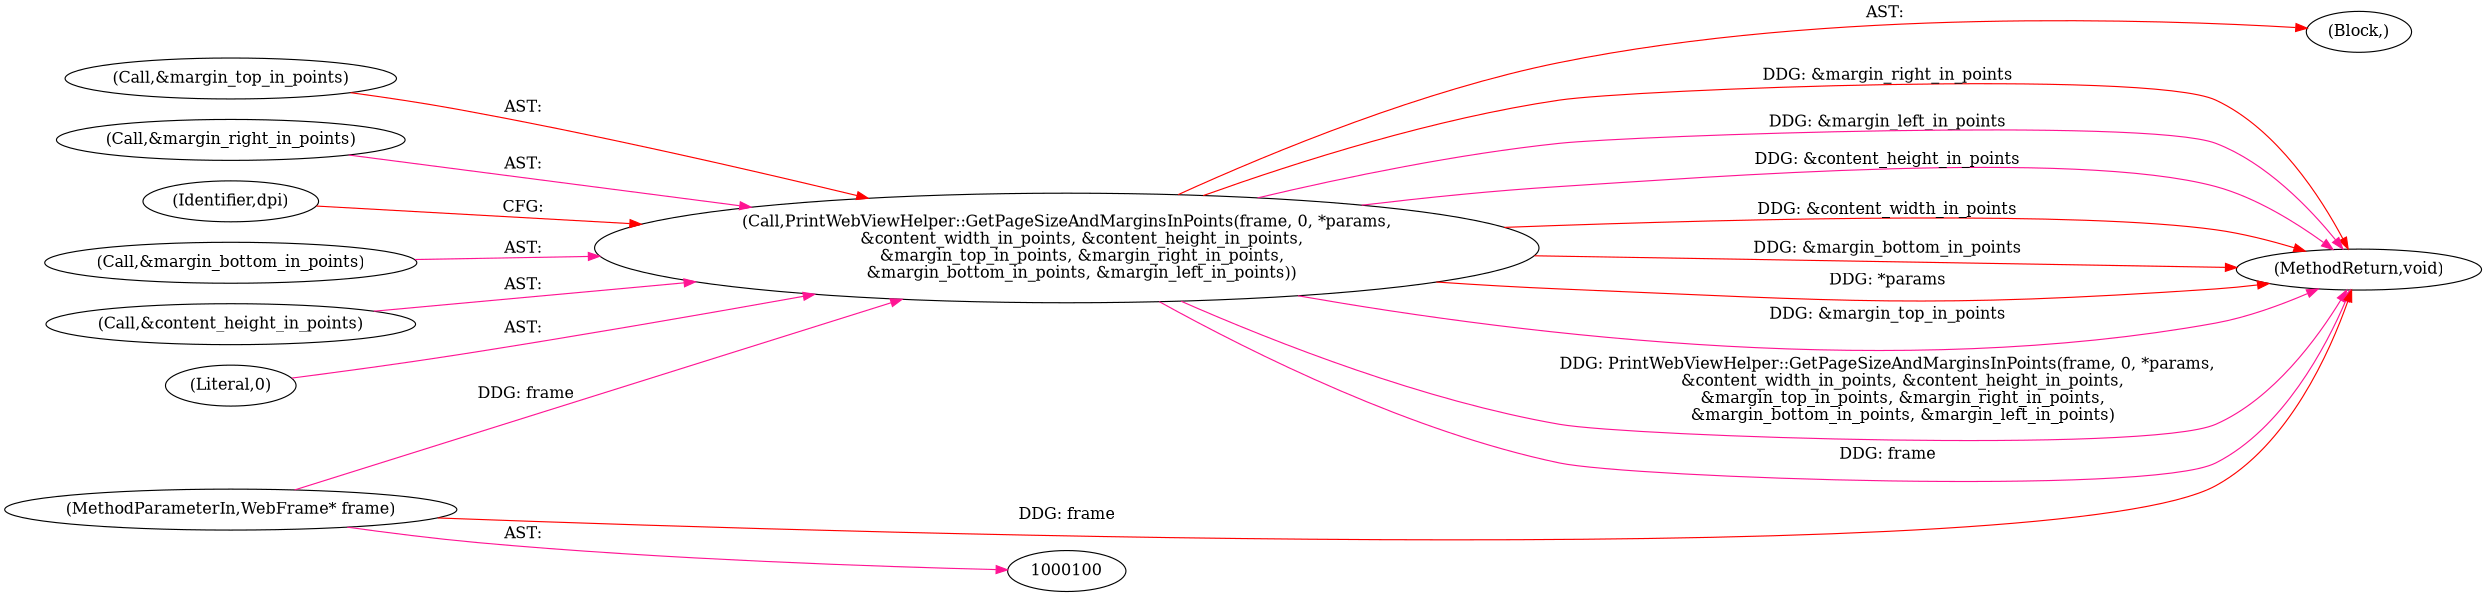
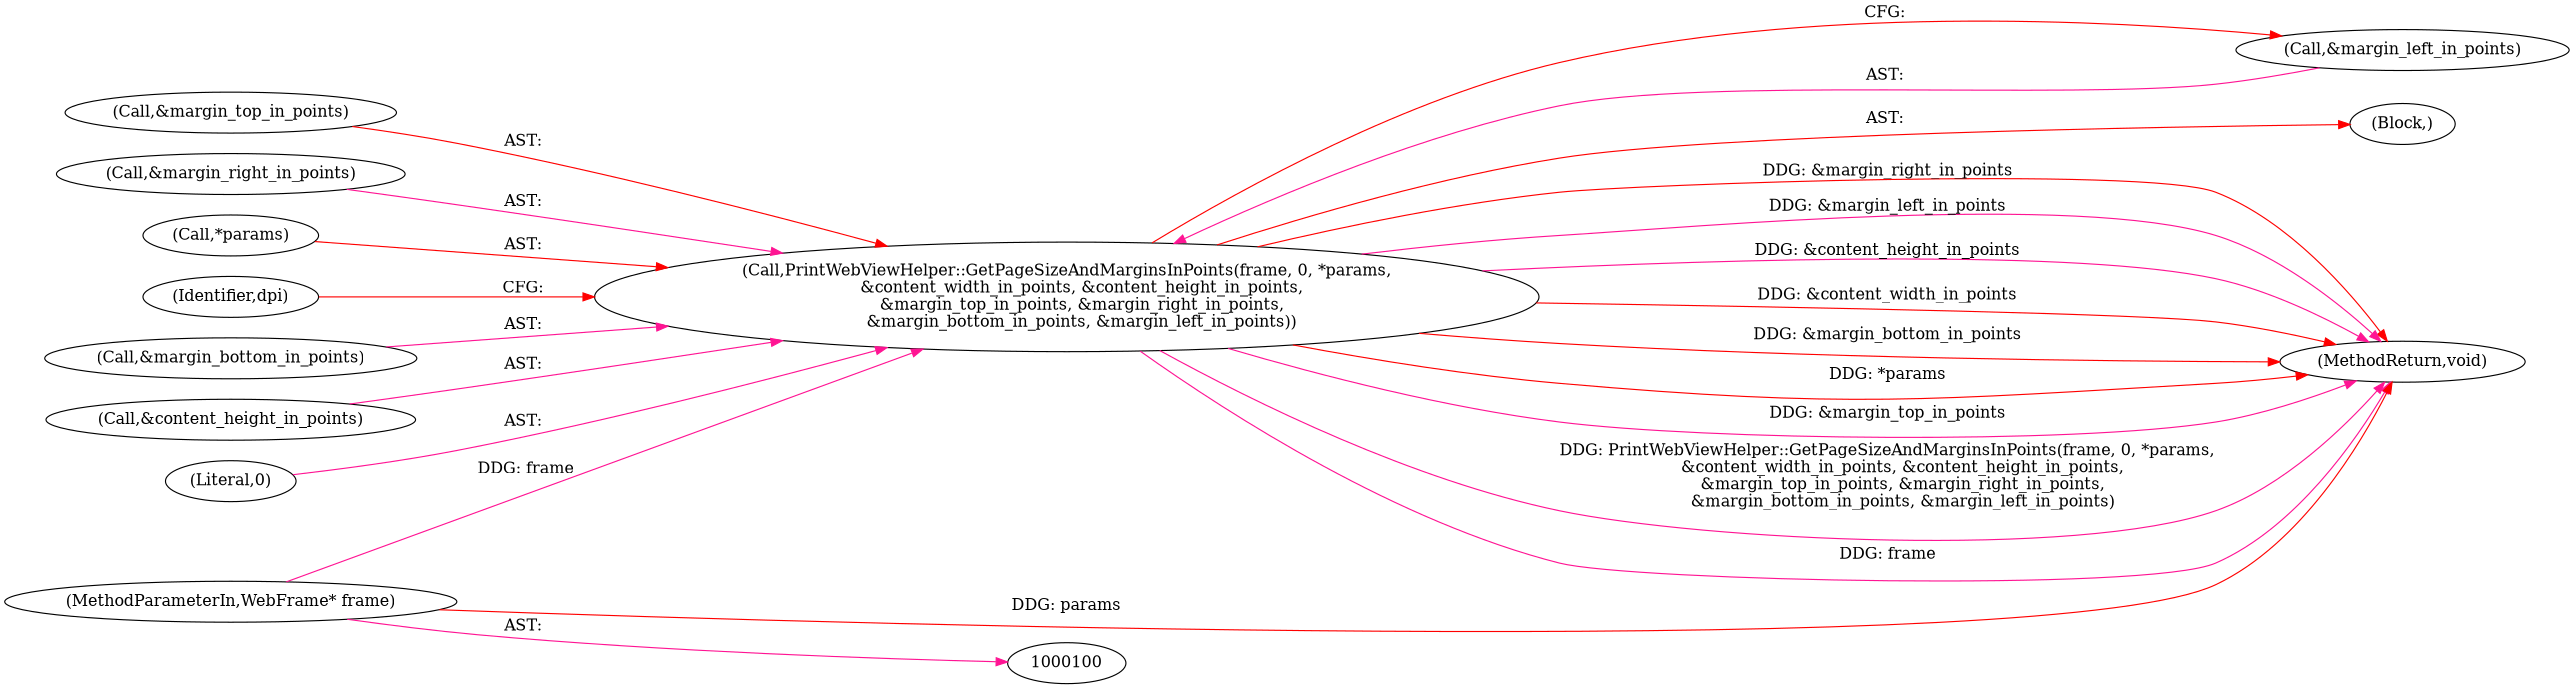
none -> (2403, 50)
none -> (231, 235)
(1067, 515) -> (1067, 606)
